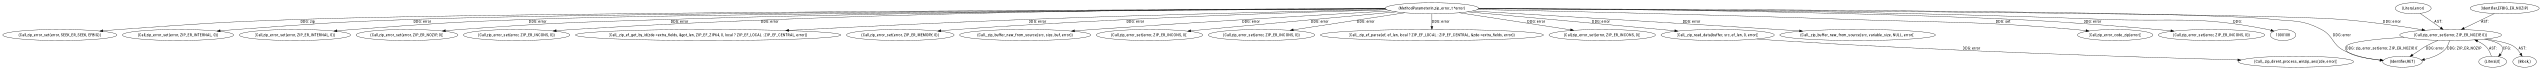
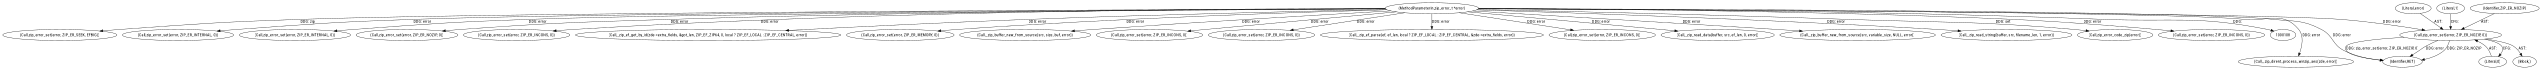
none -> (2451, 8)
(2505, 8) -> (2505, 8)
(60, 35) -> (60, 35)
none -> (2006, 35)
(1997, 52) -> (1903, 12)
